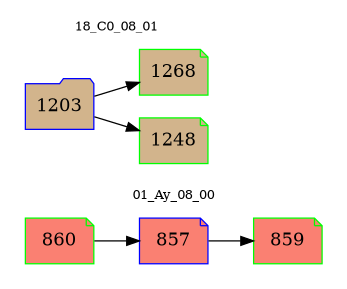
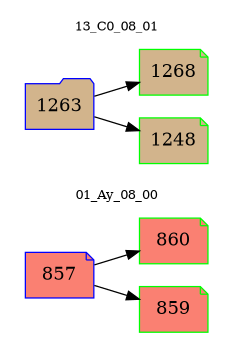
(117, 27) -> (117, 27)
(60, 107) -> (60, 107)
(110, 241) -> (111, 260)
